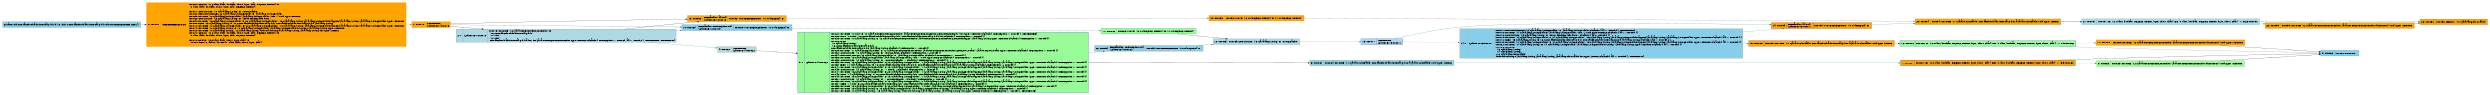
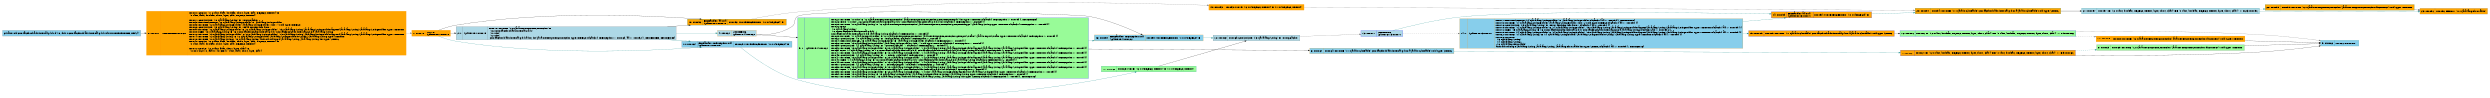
none -> (946, 12)
(434, 23) -> (431, 32)
